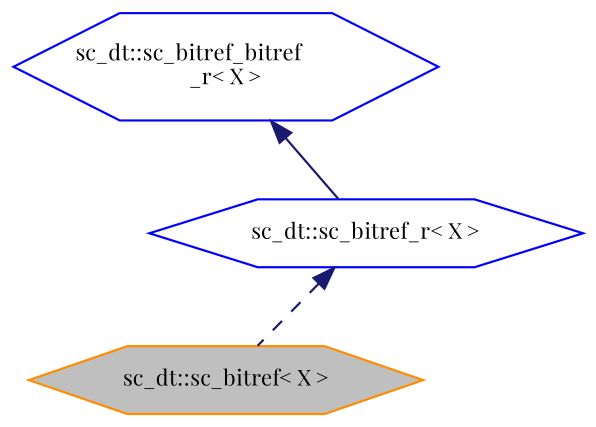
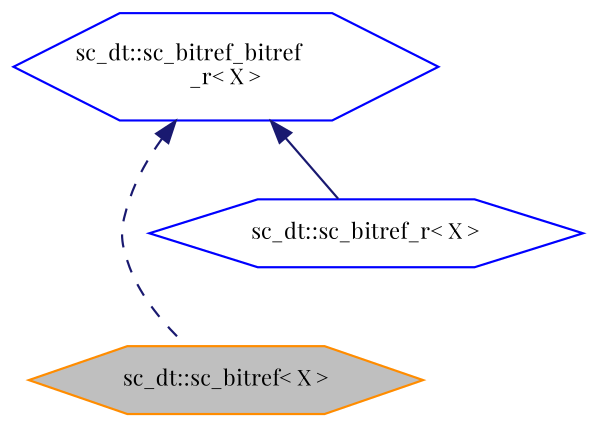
(288, 315) -> (124, 247)
